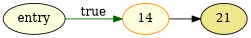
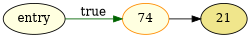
(146, 19) -> (146, 19)
